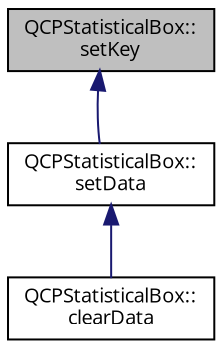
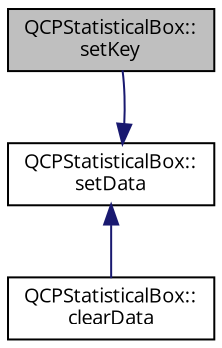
(98, 117) -> (125, 97)
